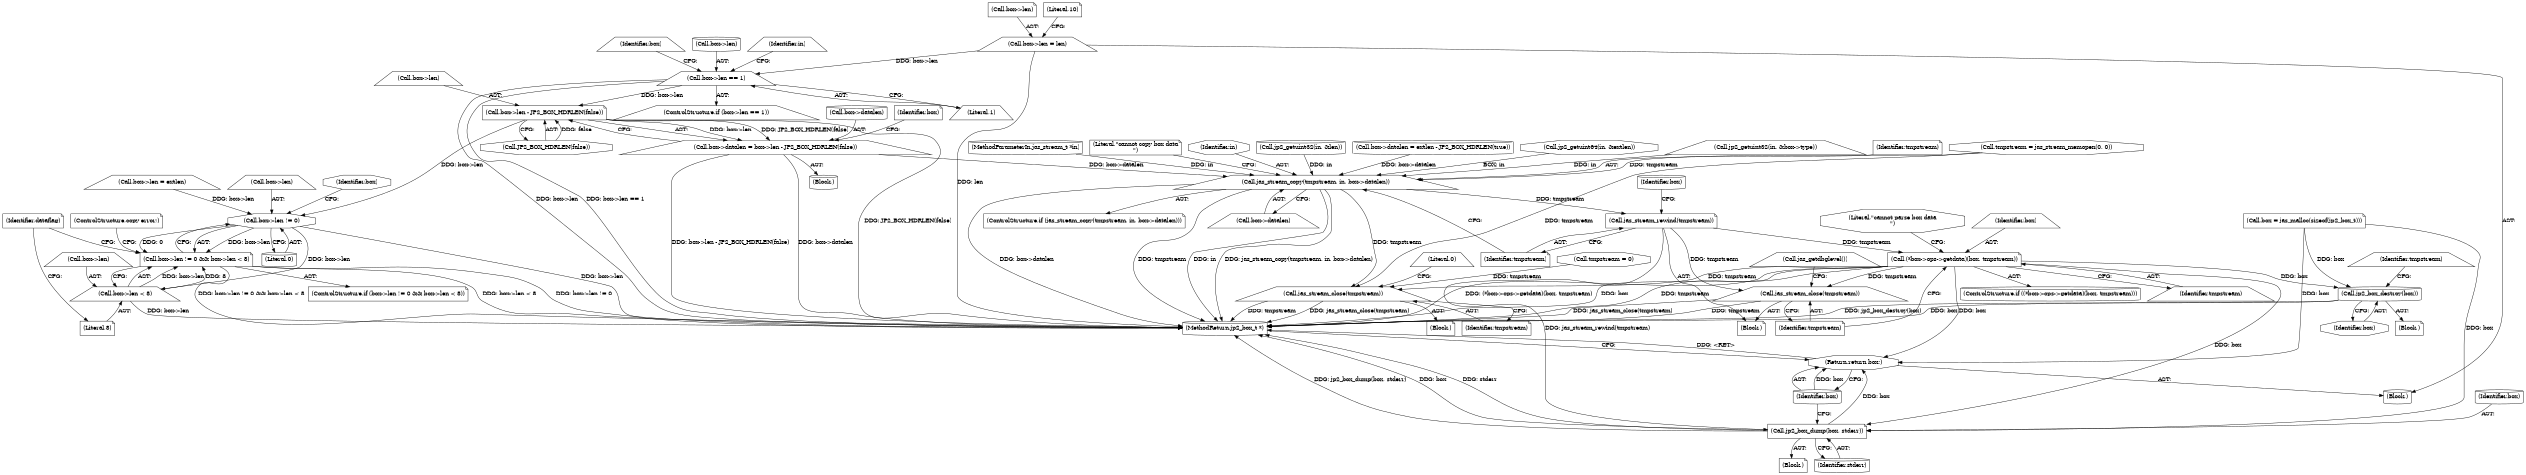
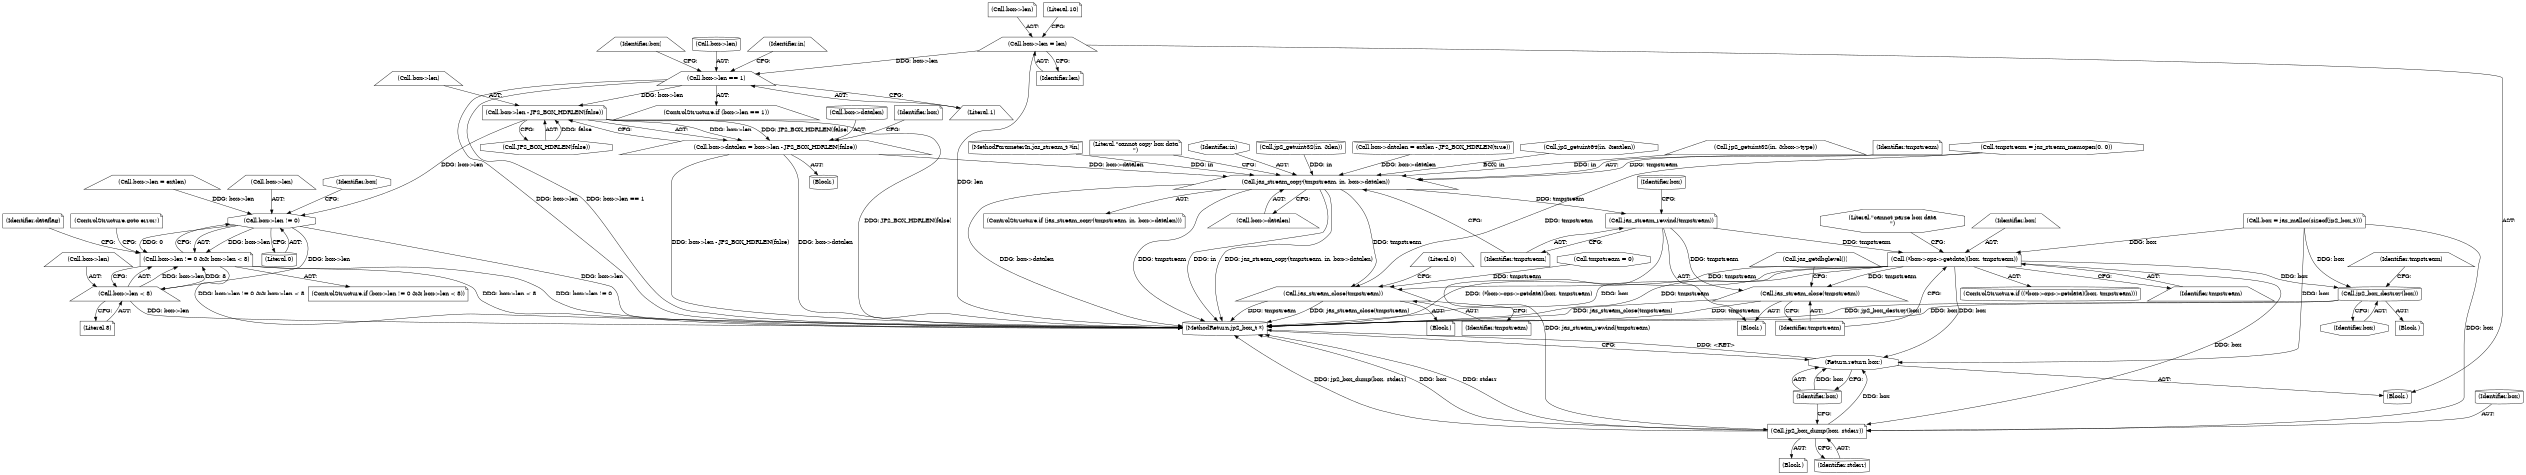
none -> (1060, 79)
(117, 221) -> (117, 221)
none -> (2132, 240)
(48, 280) -> (98, 308)
